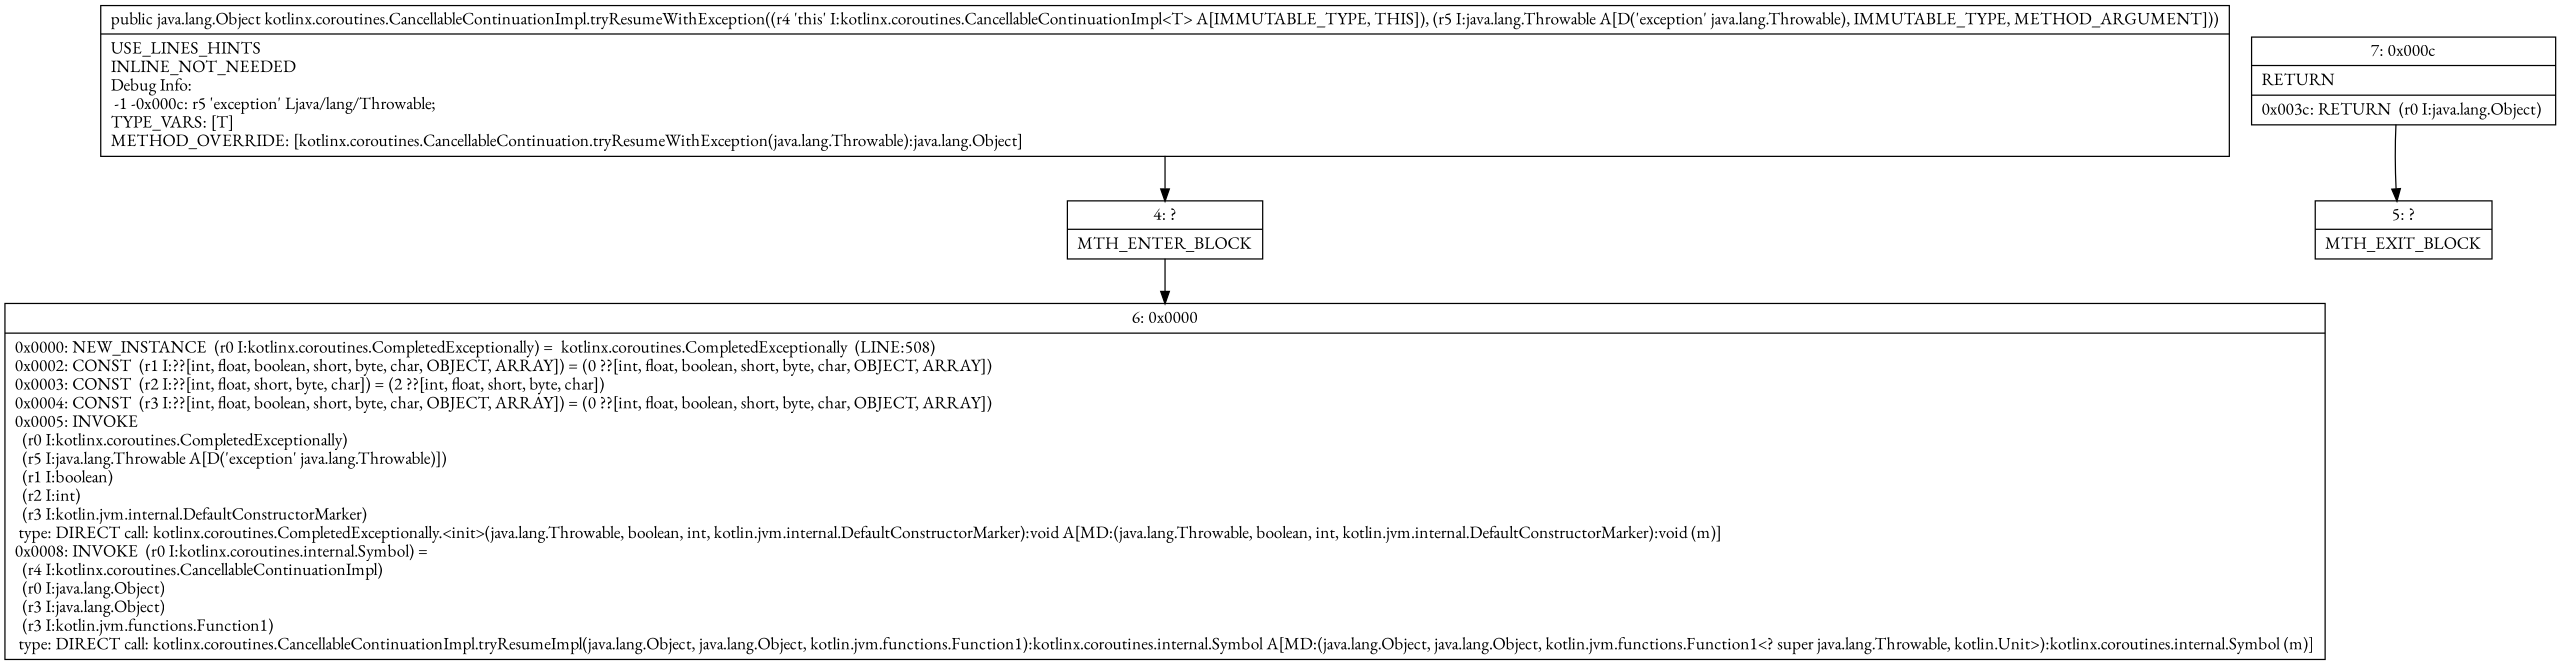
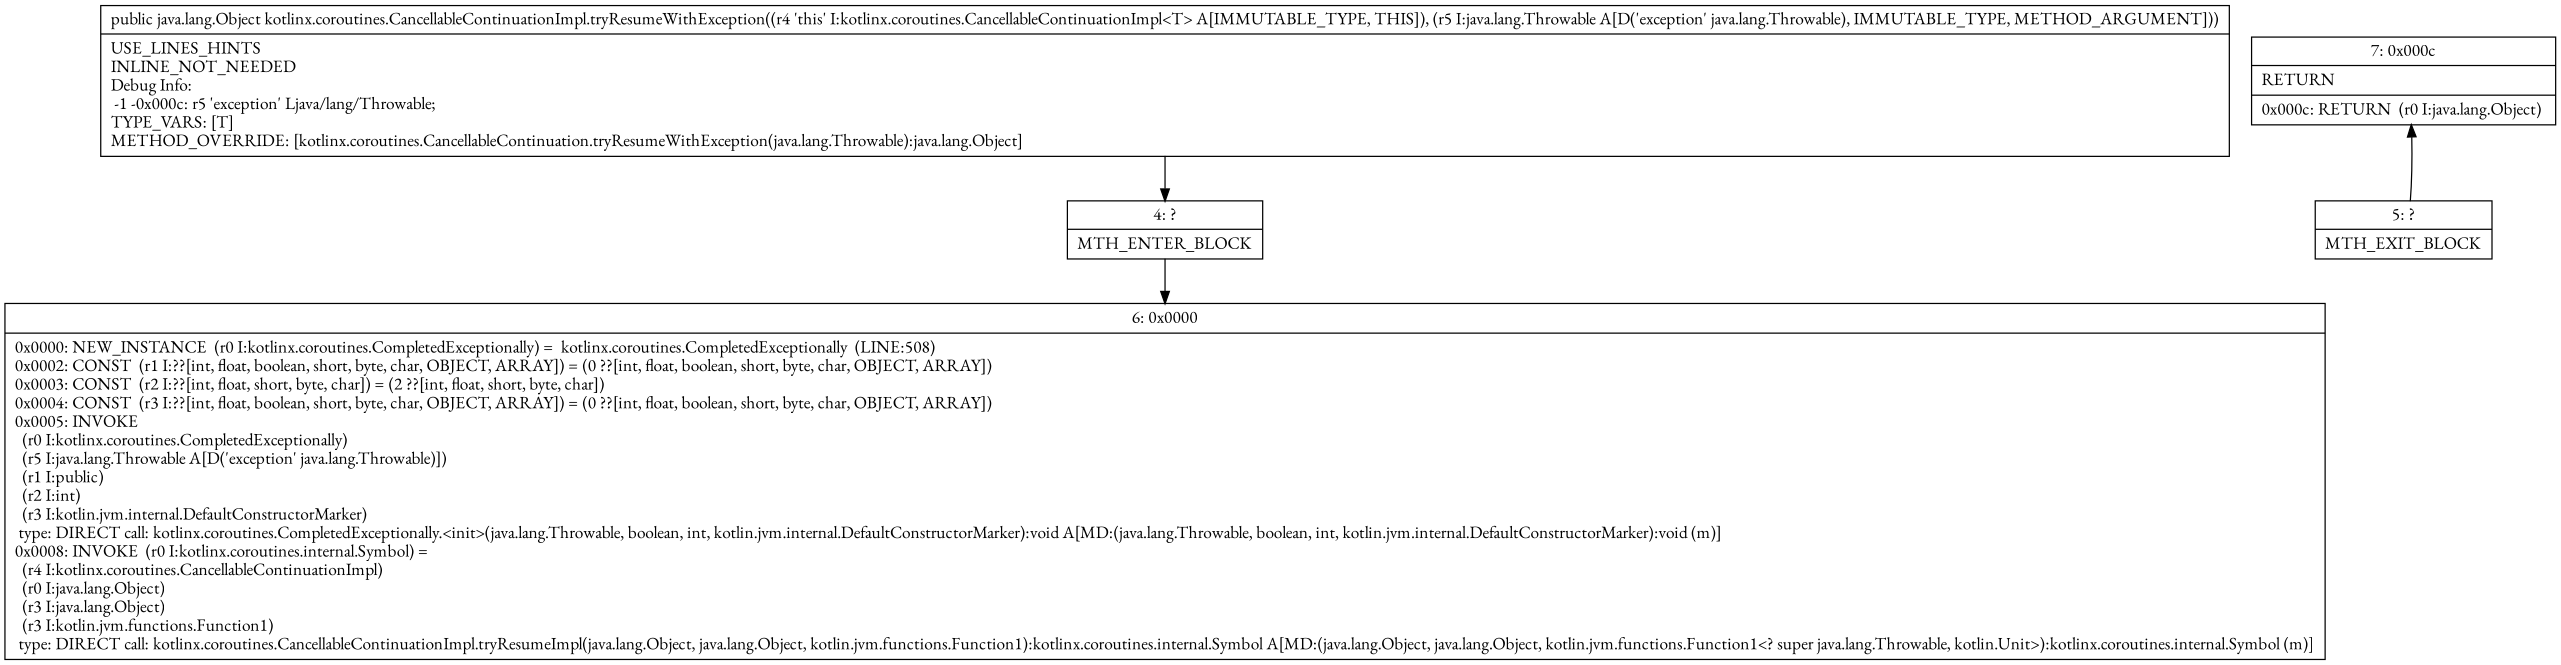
(2404, 109) -> (2404, 109)
(2395, 157) -> (2412, 169)
(64, 477) -> (60, 477)
